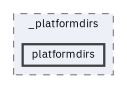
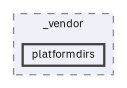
(63, 24) -> (63, 24)
